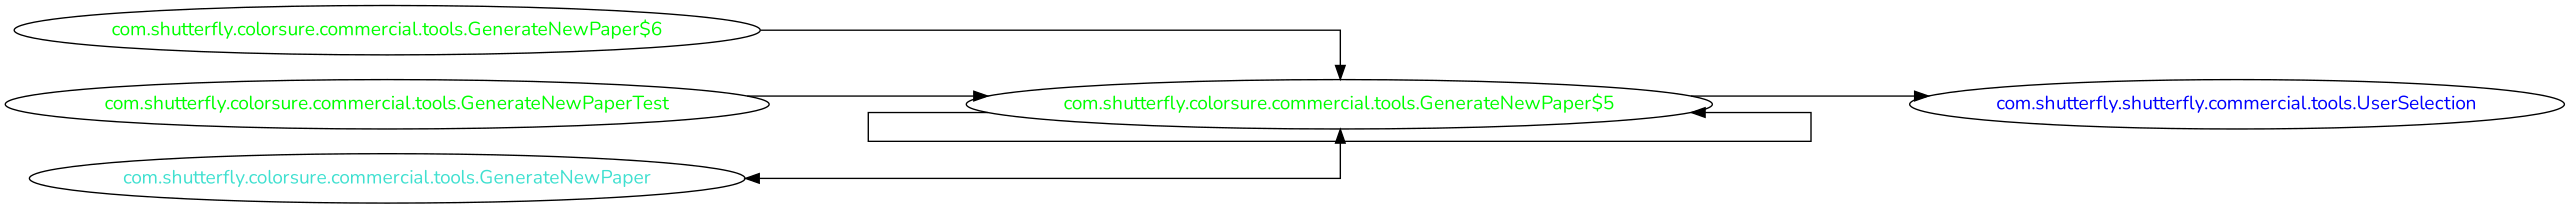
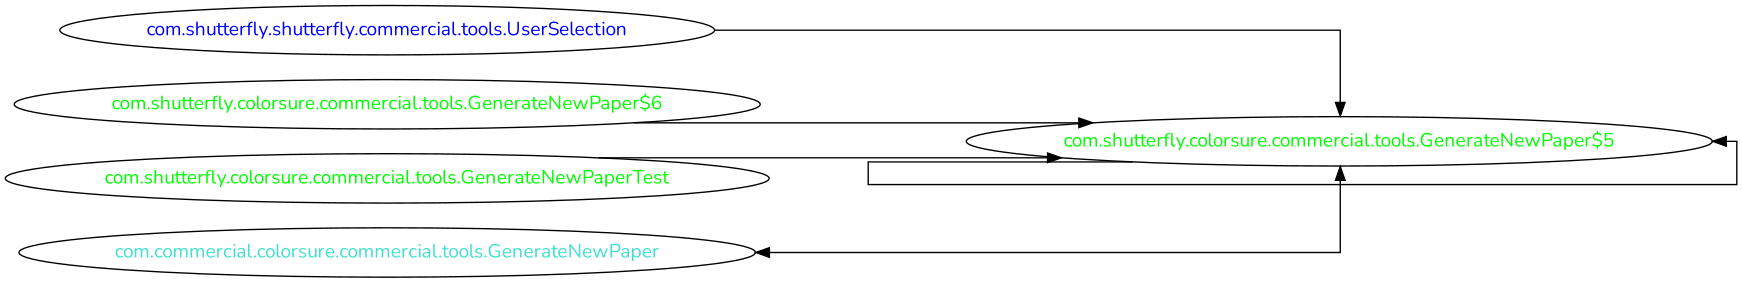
(1803, 96) -> (1063, 30)
(387, 178) -> (387, 252)
